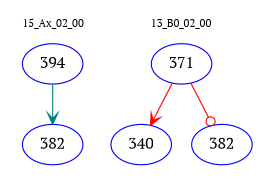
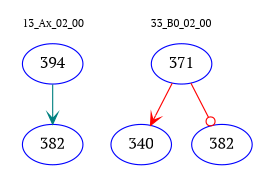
(53, 24) -> (53, 24)
(182, 24) -> (182, 24)
